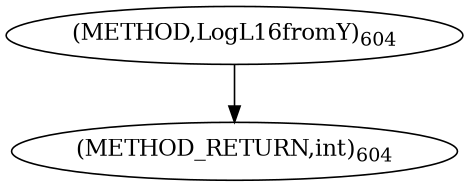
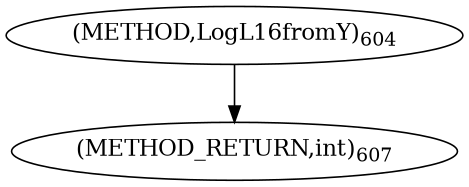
(375, 149) -> (375, 149)
